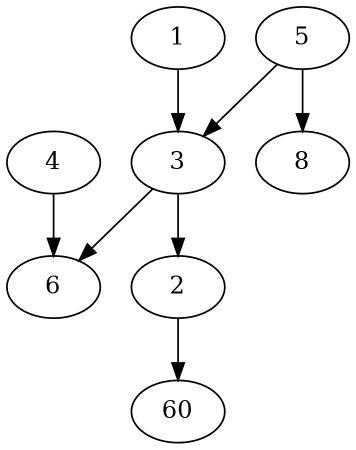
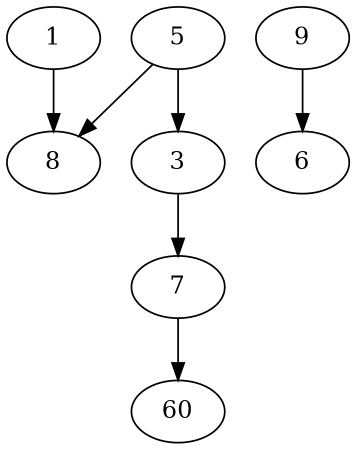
(178, 92) -> (54, 92)
(54, 163) -> (303, 38)
(122, 219) -> none
(178, 287) -> (178, 287)
